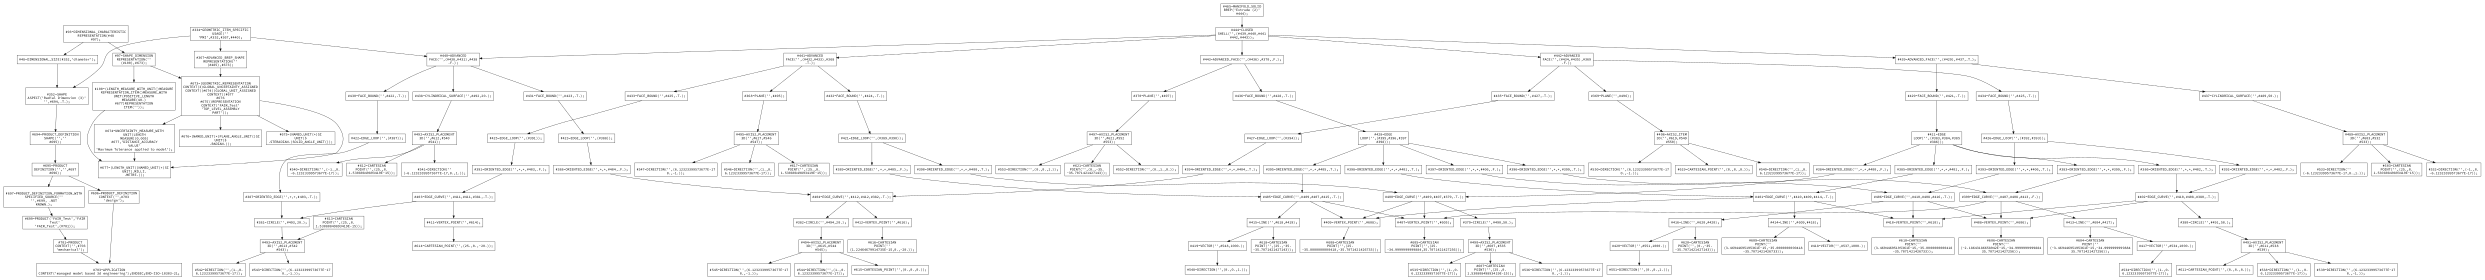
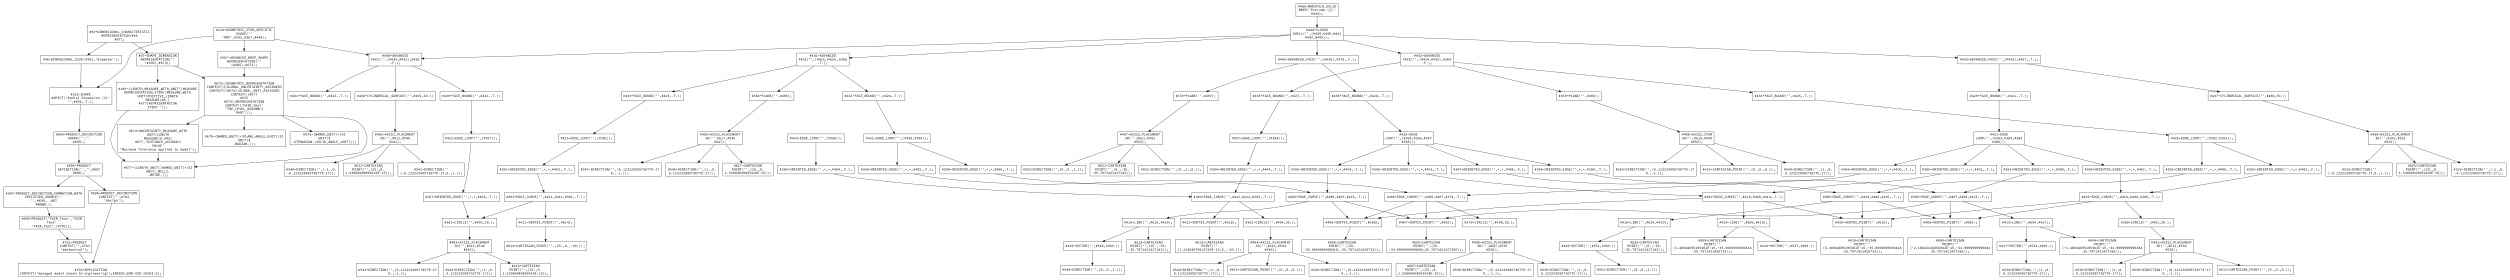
(570, 116) -> none
(312, 234) -> (496, 258)
